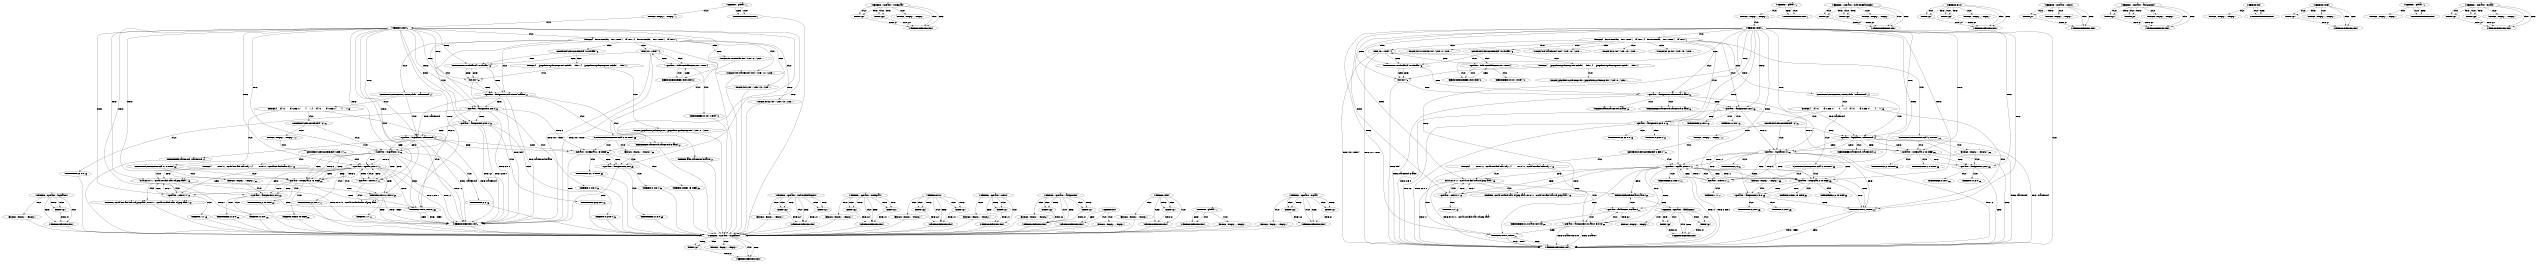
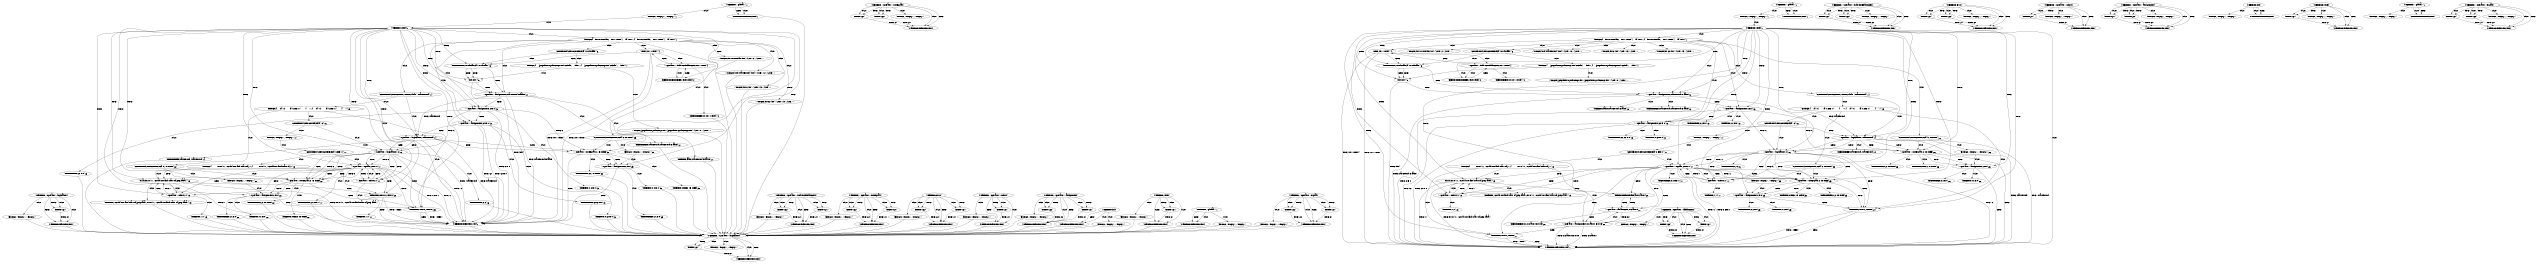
(1654, 202) -> (1622, 201)
(1633, 203) -> (1633, 203)
(1592, 217) -> (1592, 217)
